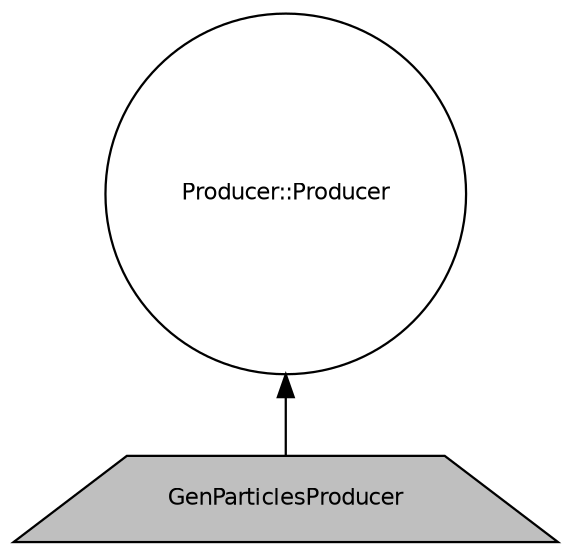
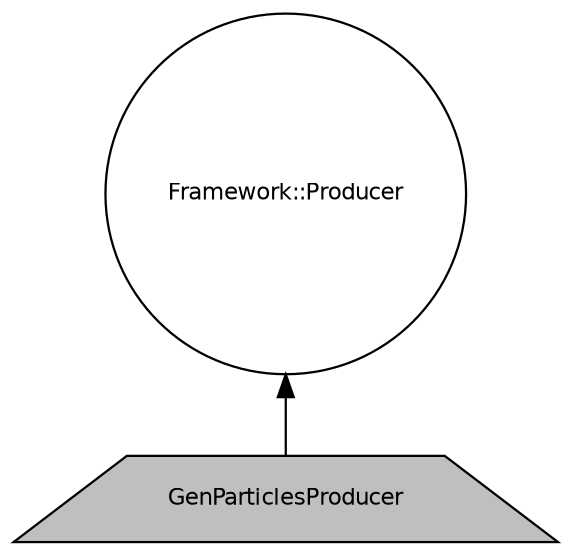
(286, 194) -> (286, 194)
